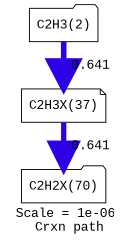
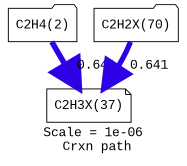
(64, 25) -> (43, 25)
(64, 133) -> (125, 55)
